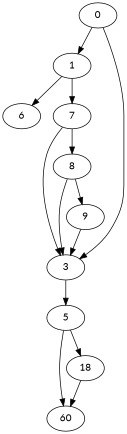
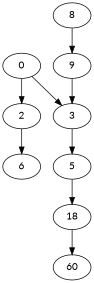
(72, 66) -> (22, 116)
(72, 116) -> none
(59, 213) -> none
(60, 365) -> none
